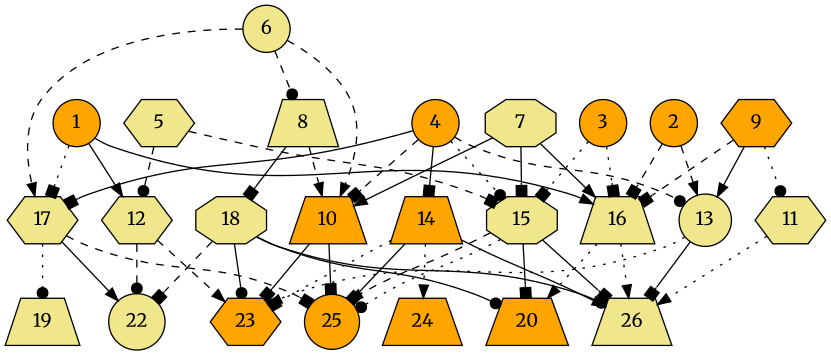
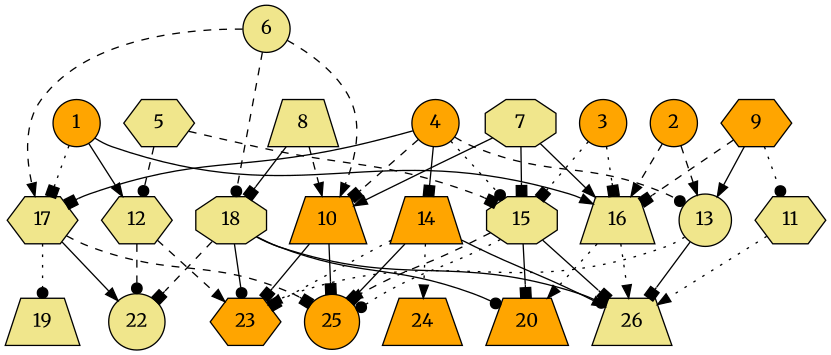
(283, 70) -> (250, 119)
(650, 164) -> (650, 164)
